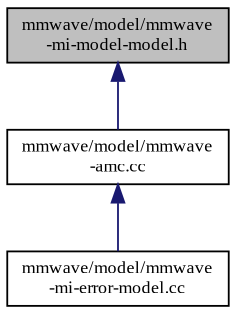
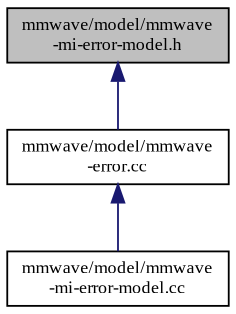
(118, 35) -> (118, 35)
(118, 157) -> (118, 157)
